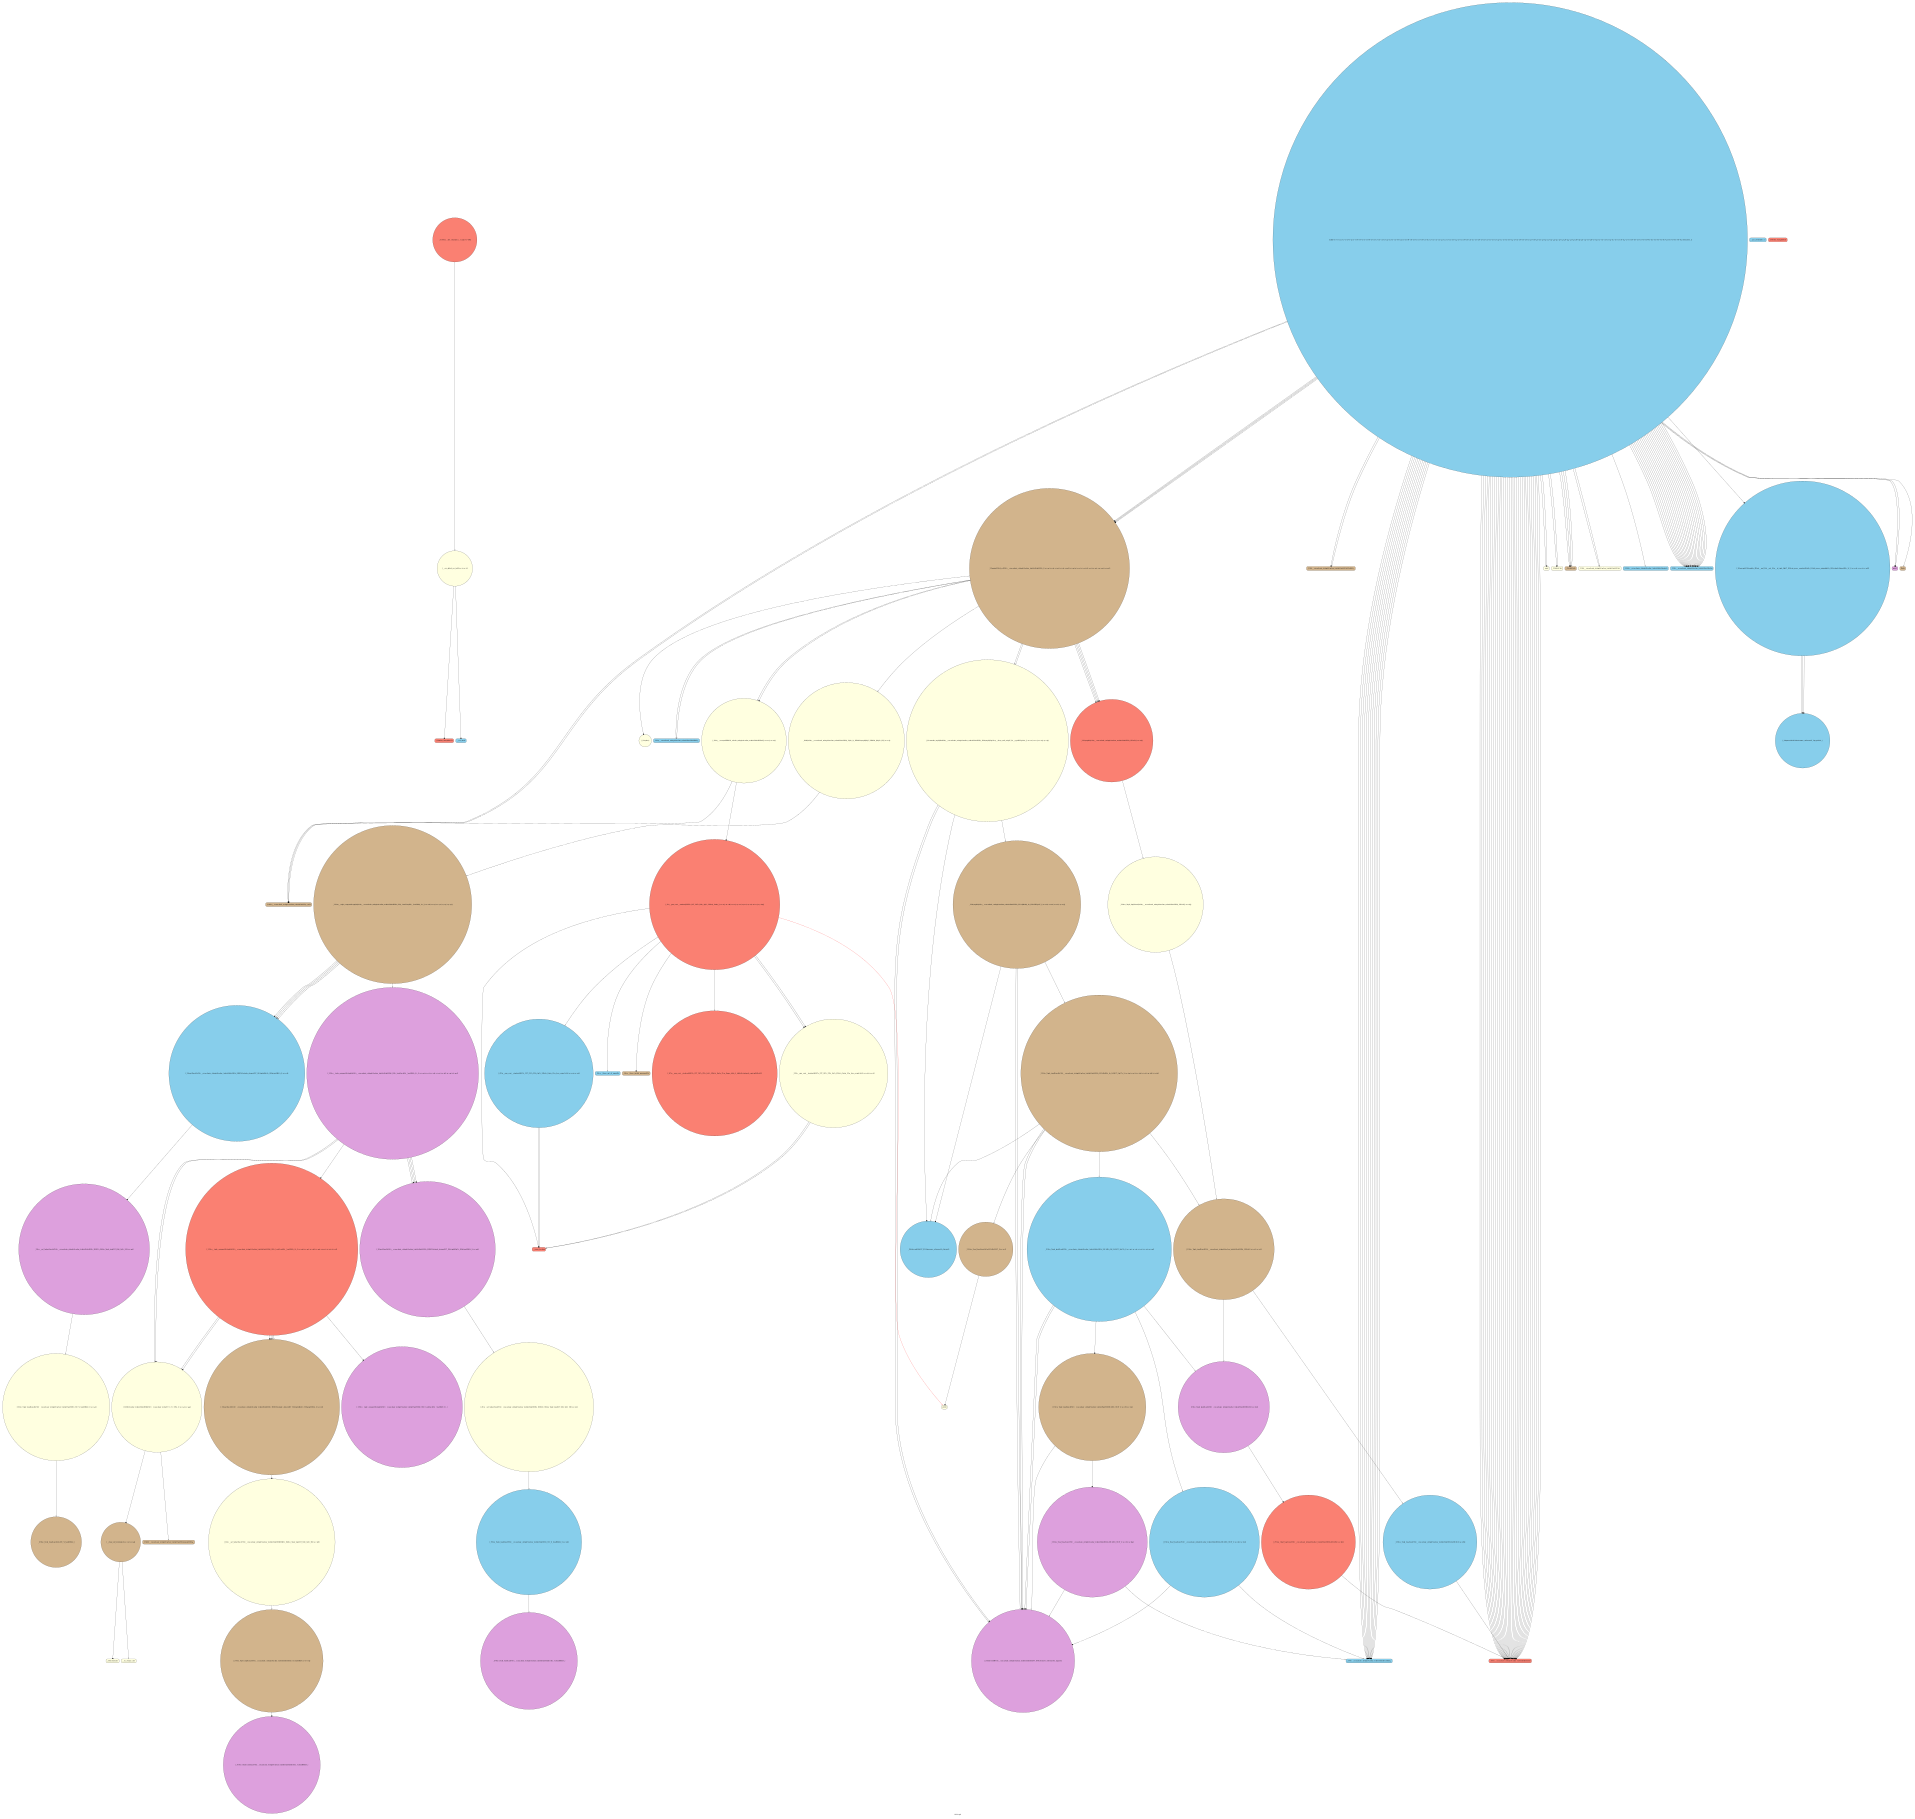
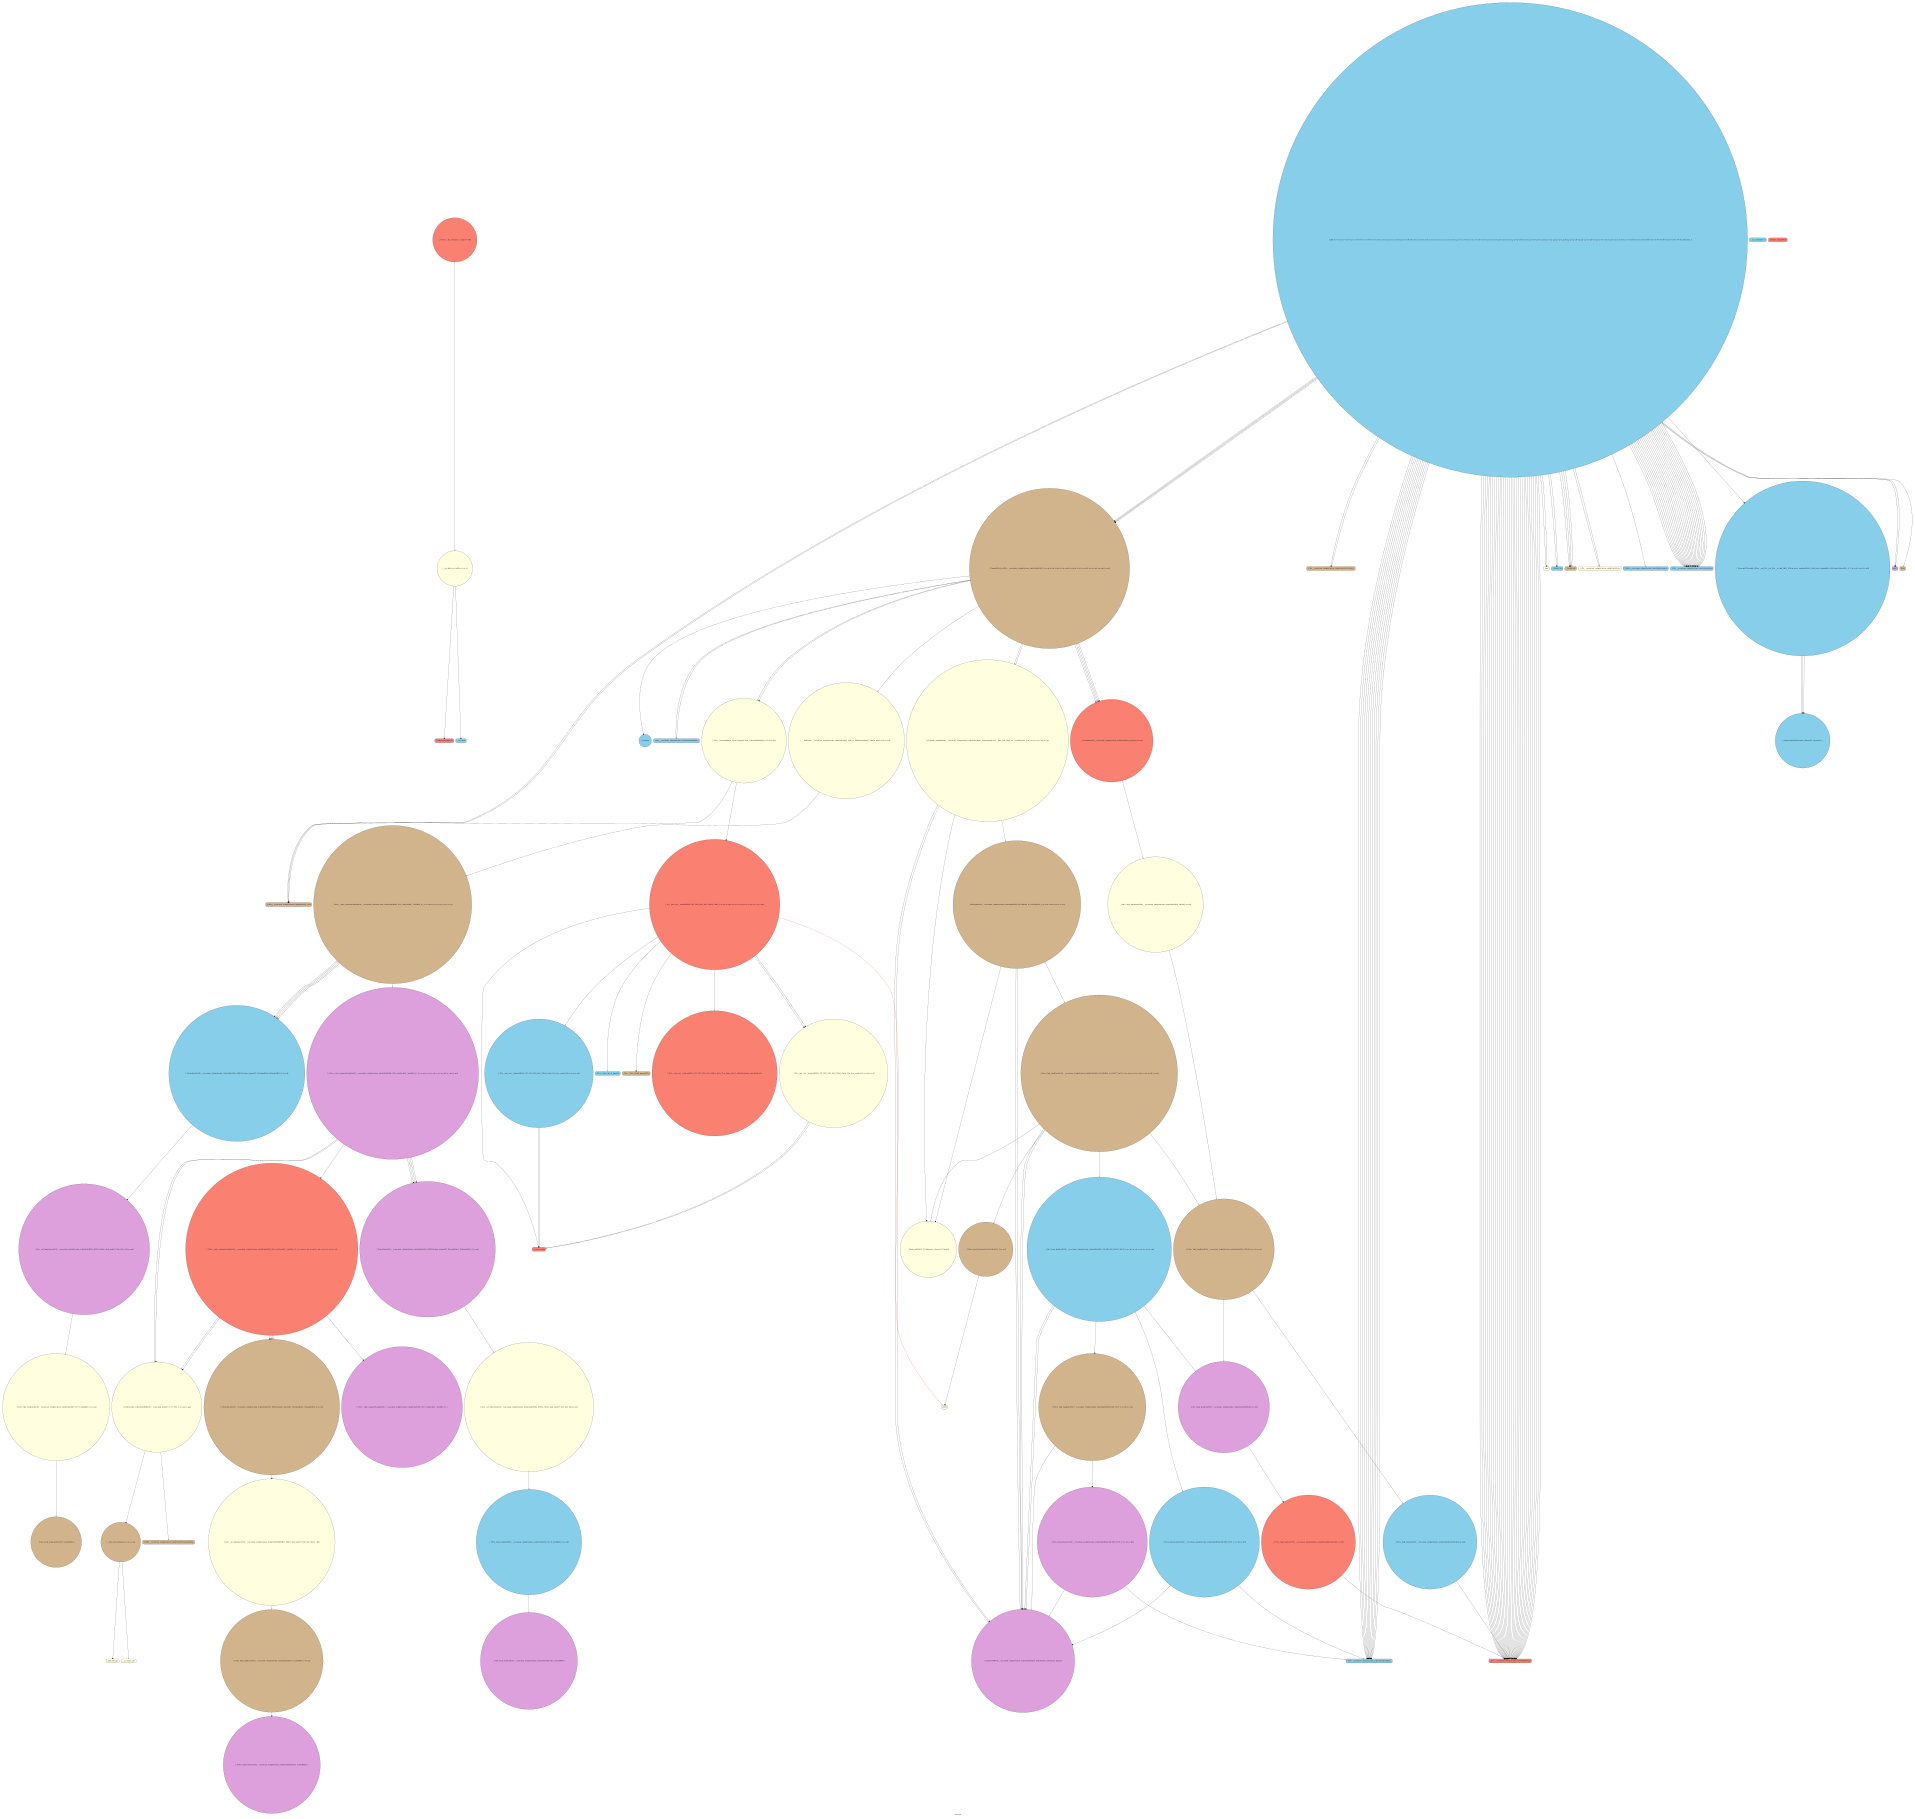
(1557, 569) -> (1557, 569)
(645, 741) -> (645, 741)
(928, 1249) -> (928, 1249)
